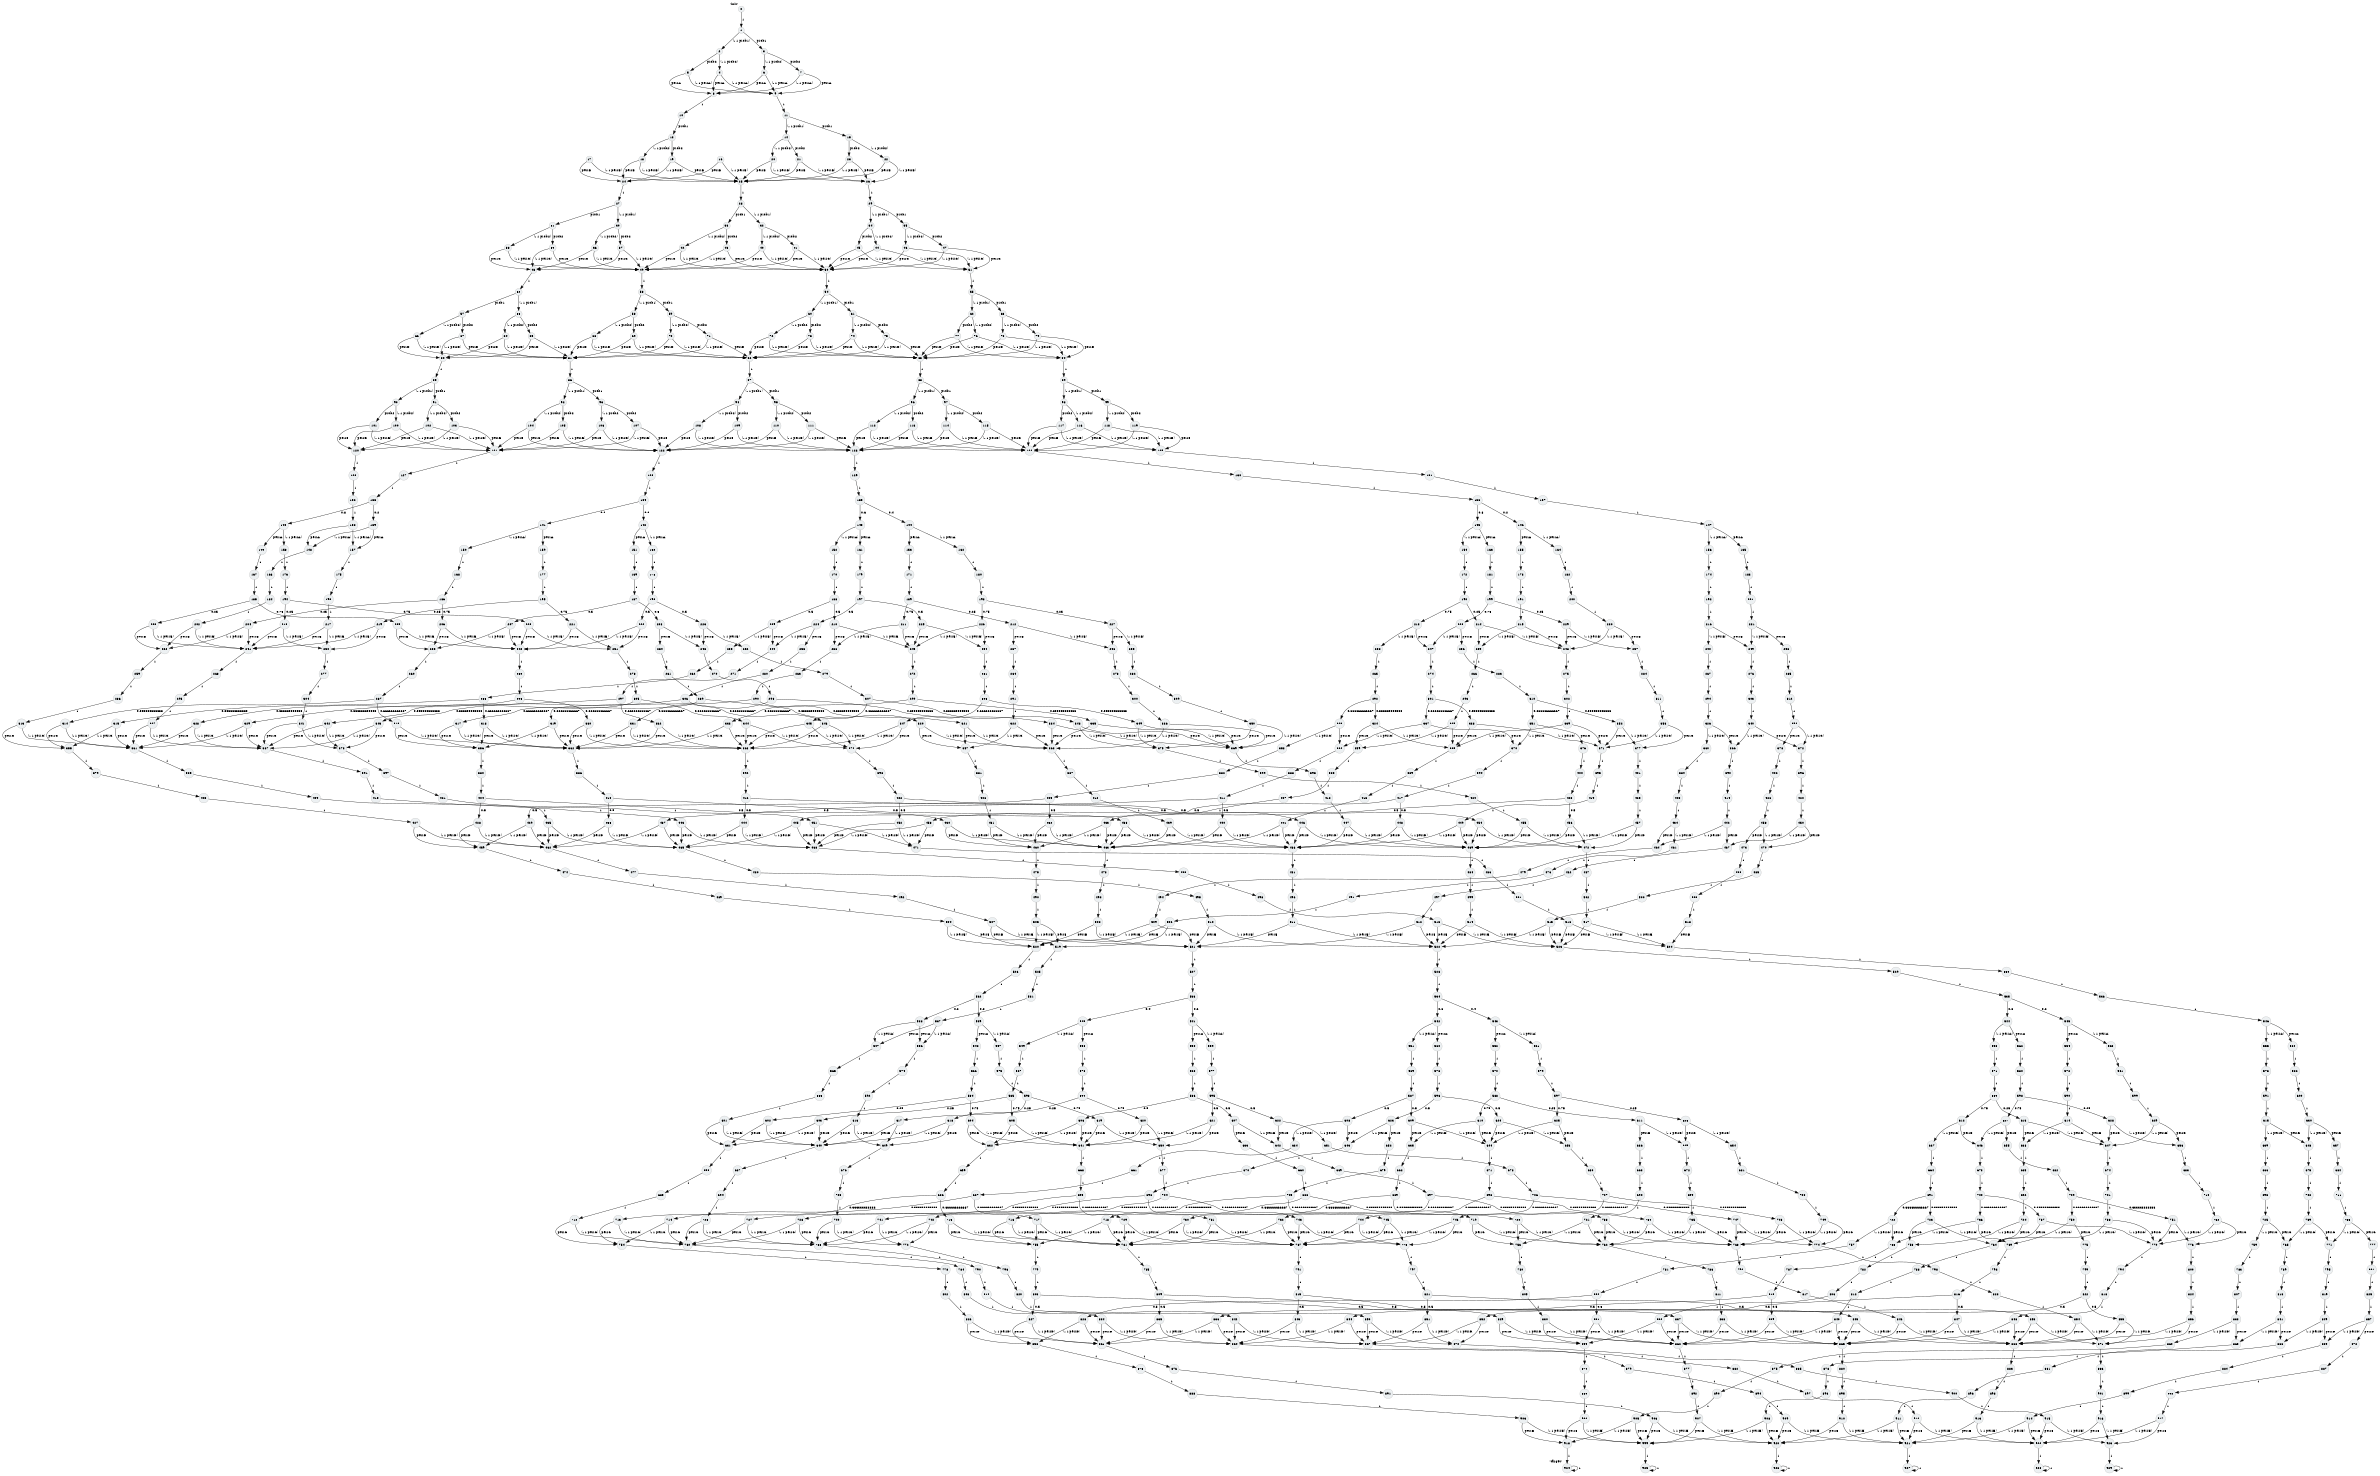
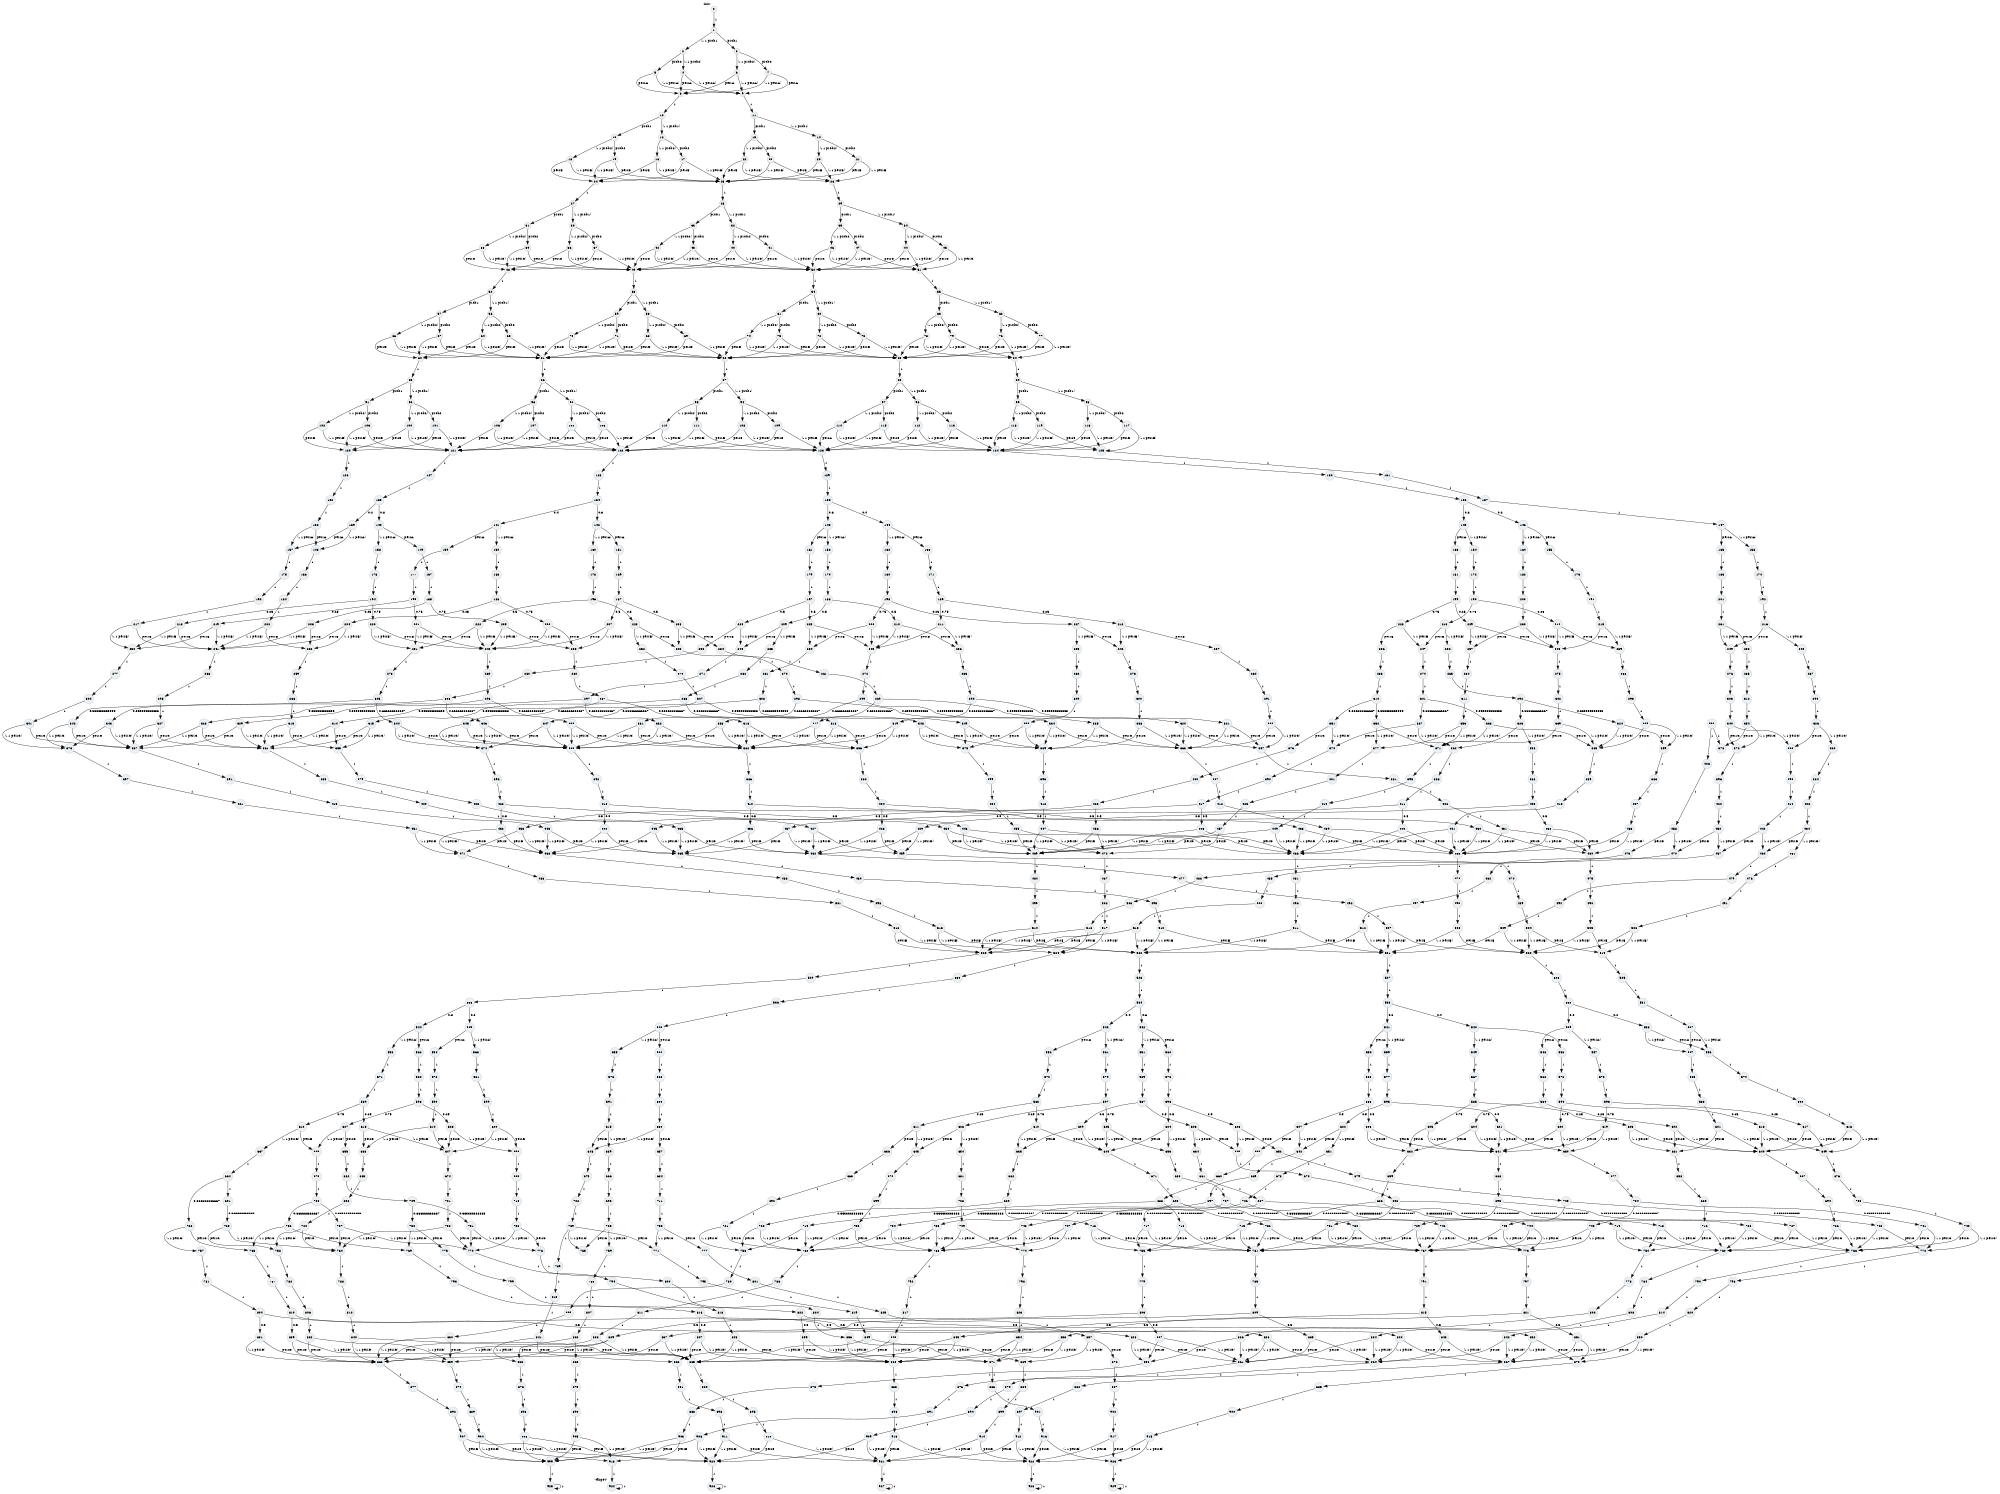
none -> (662, 137)
(945, 438) -> (827, 438)
(1778, 759) -> (1716, 734)
none -> (1037, 935)
(1909, 1201) -> (197, 1191)
(2285, 1256) -> (562, 1243)
